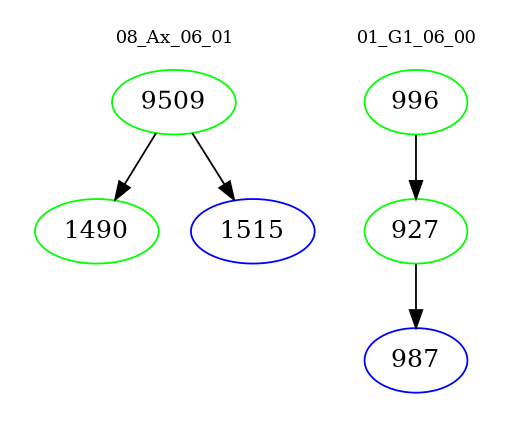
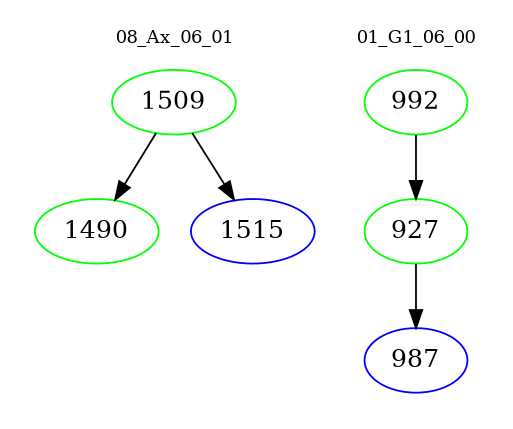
(174, 102) -> (174, 102)
(416, 102) -> (416, 102)
